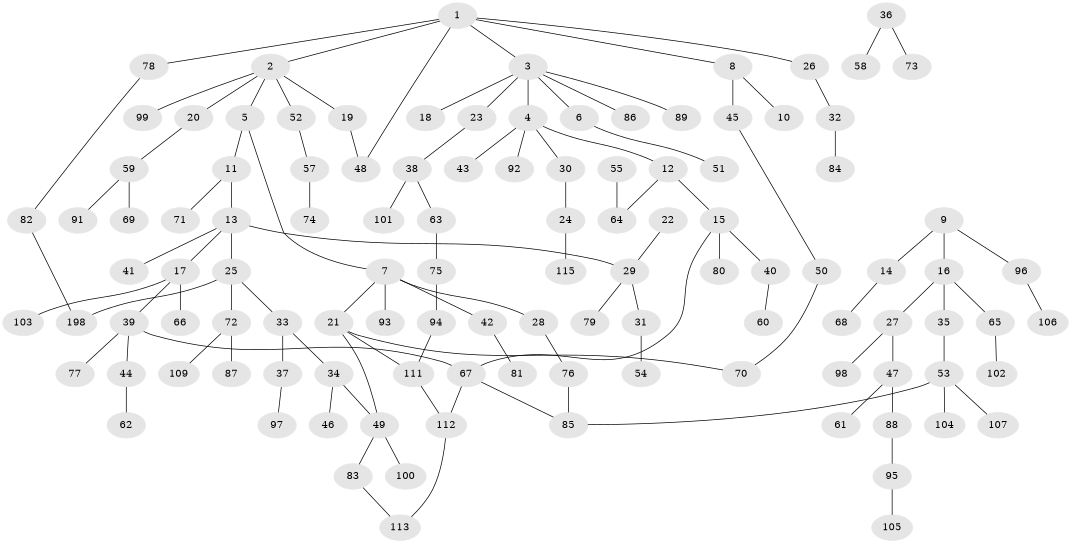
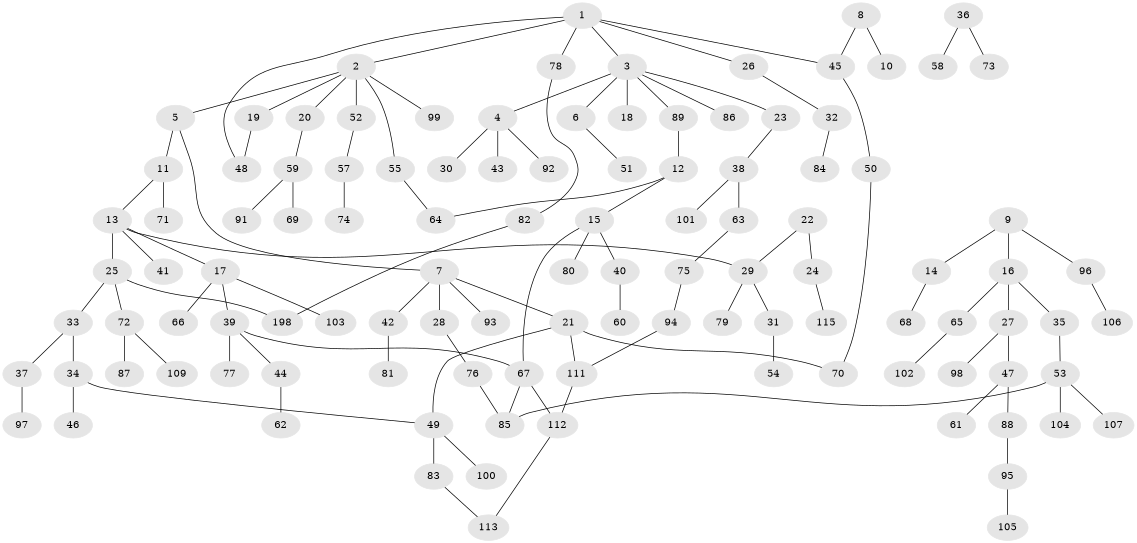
(595, 41) -> (709, 41)
none -> (386, 115)
(598, 144) -> (678, 144)
(566, 195) -> (810, 246)
